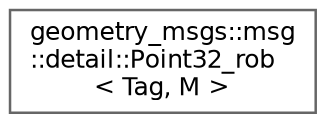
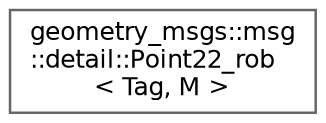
(163, 61) -> (163, 61)
